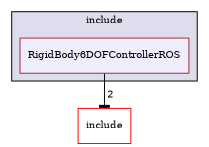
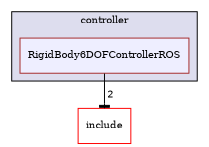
(104, 21) -> (104, 21)
